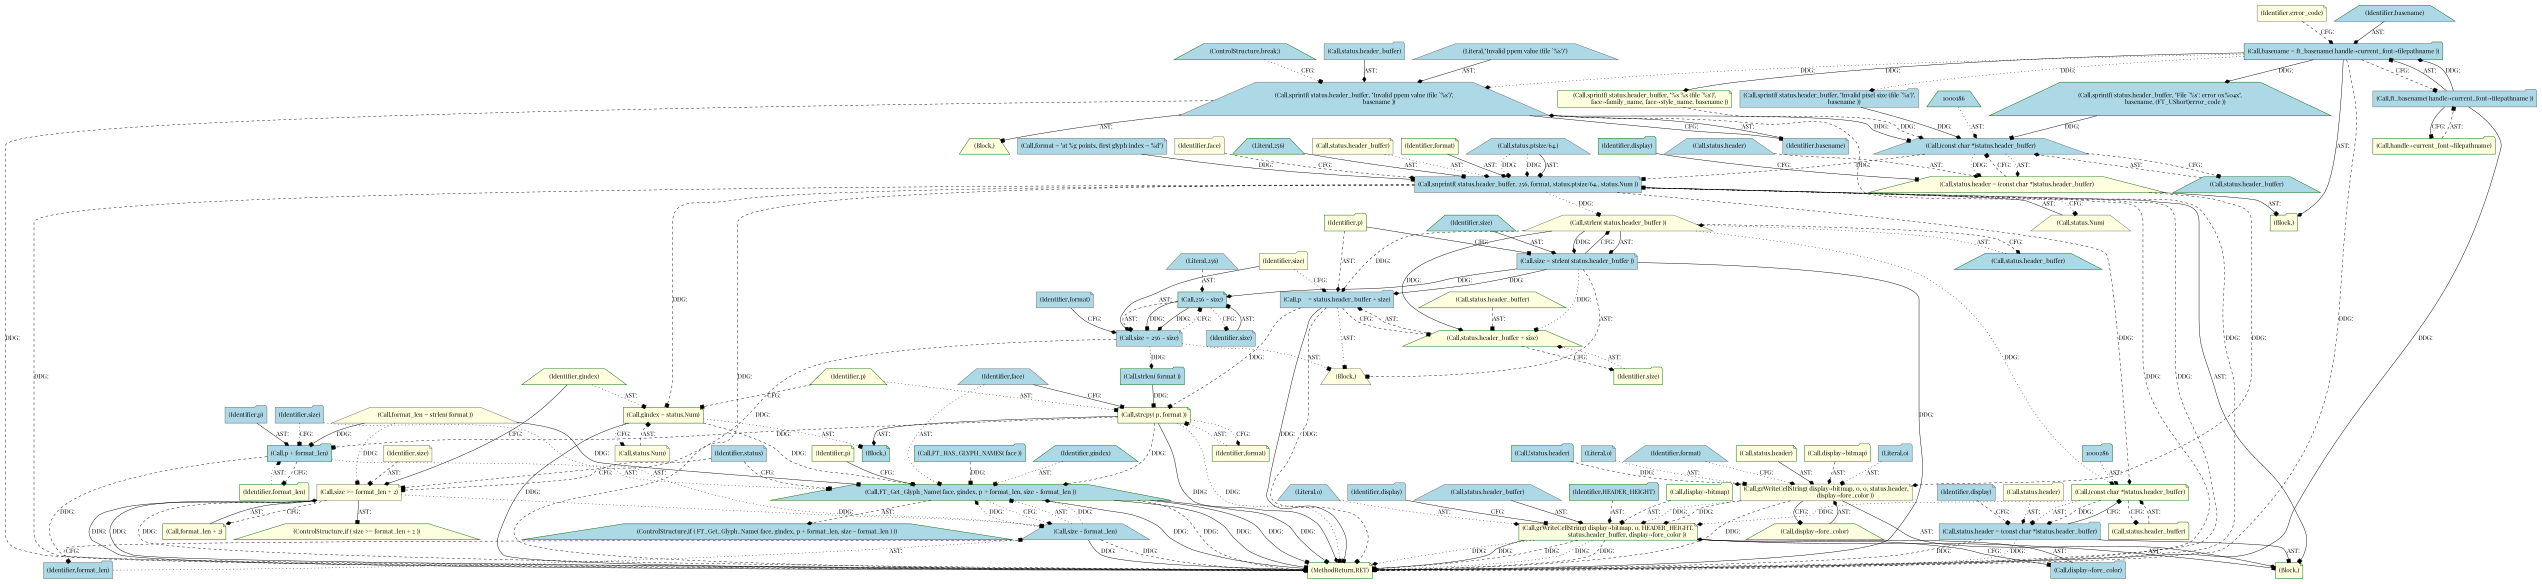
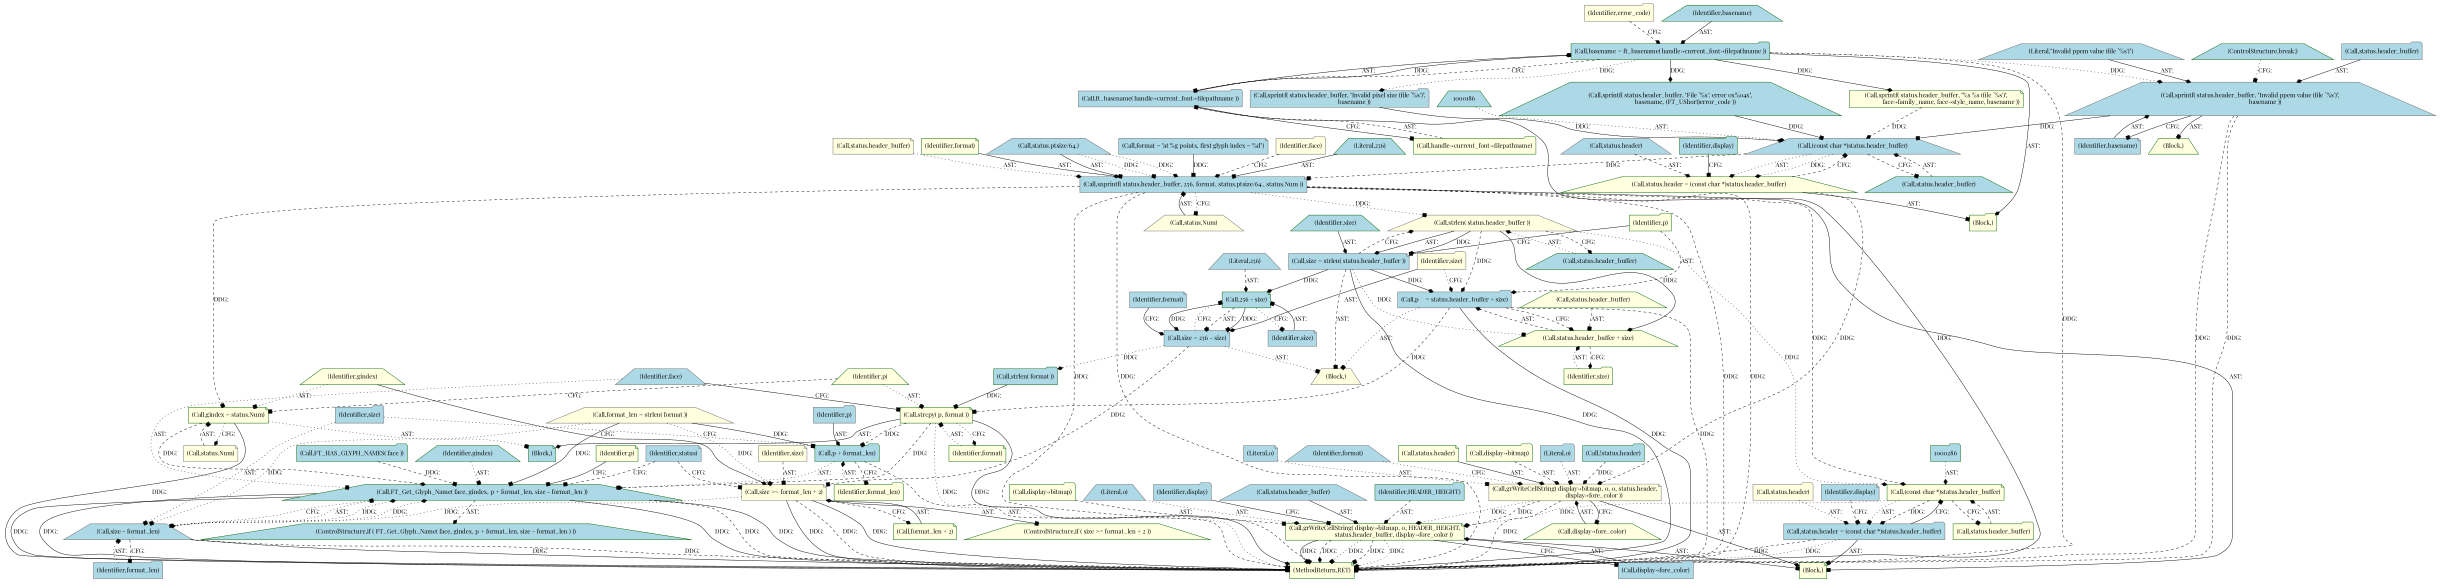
(2292, 13) -> (1619, 13)
(1595, 244) -> (1382, 240)
(1381, 328) -> (1538, 316)
none -> (361, 440)
(68, 512) -> (1015, 512)
